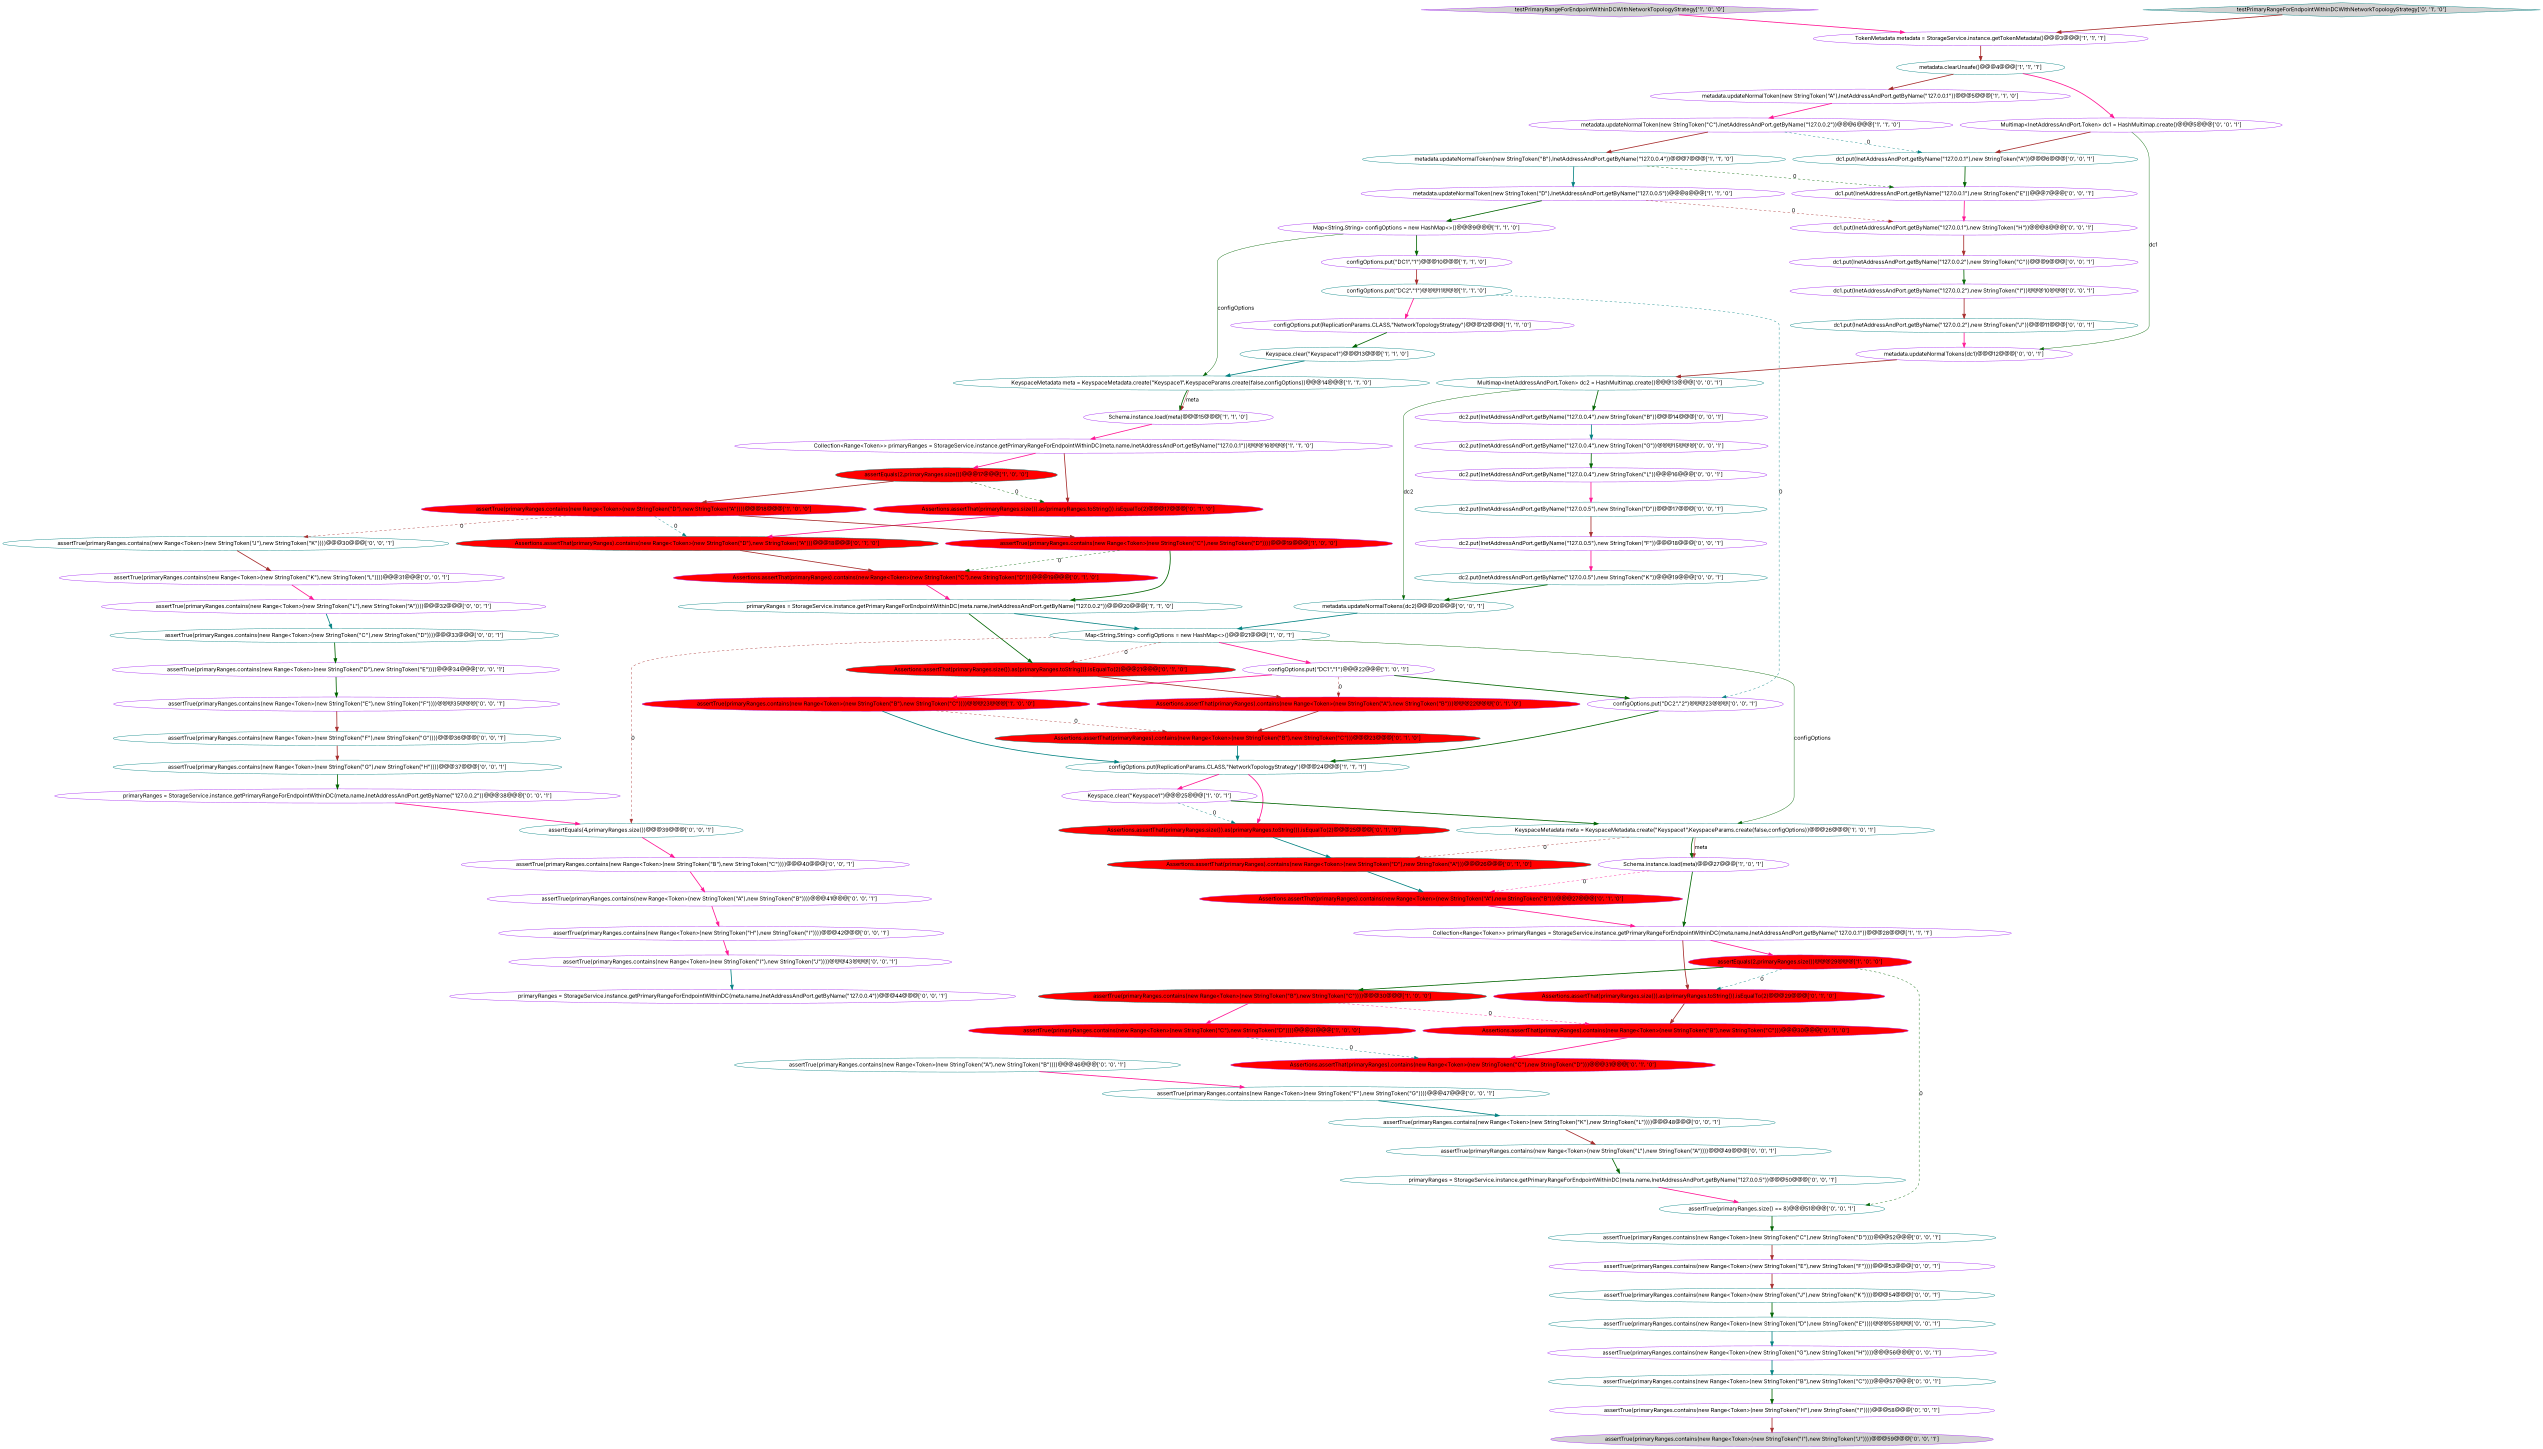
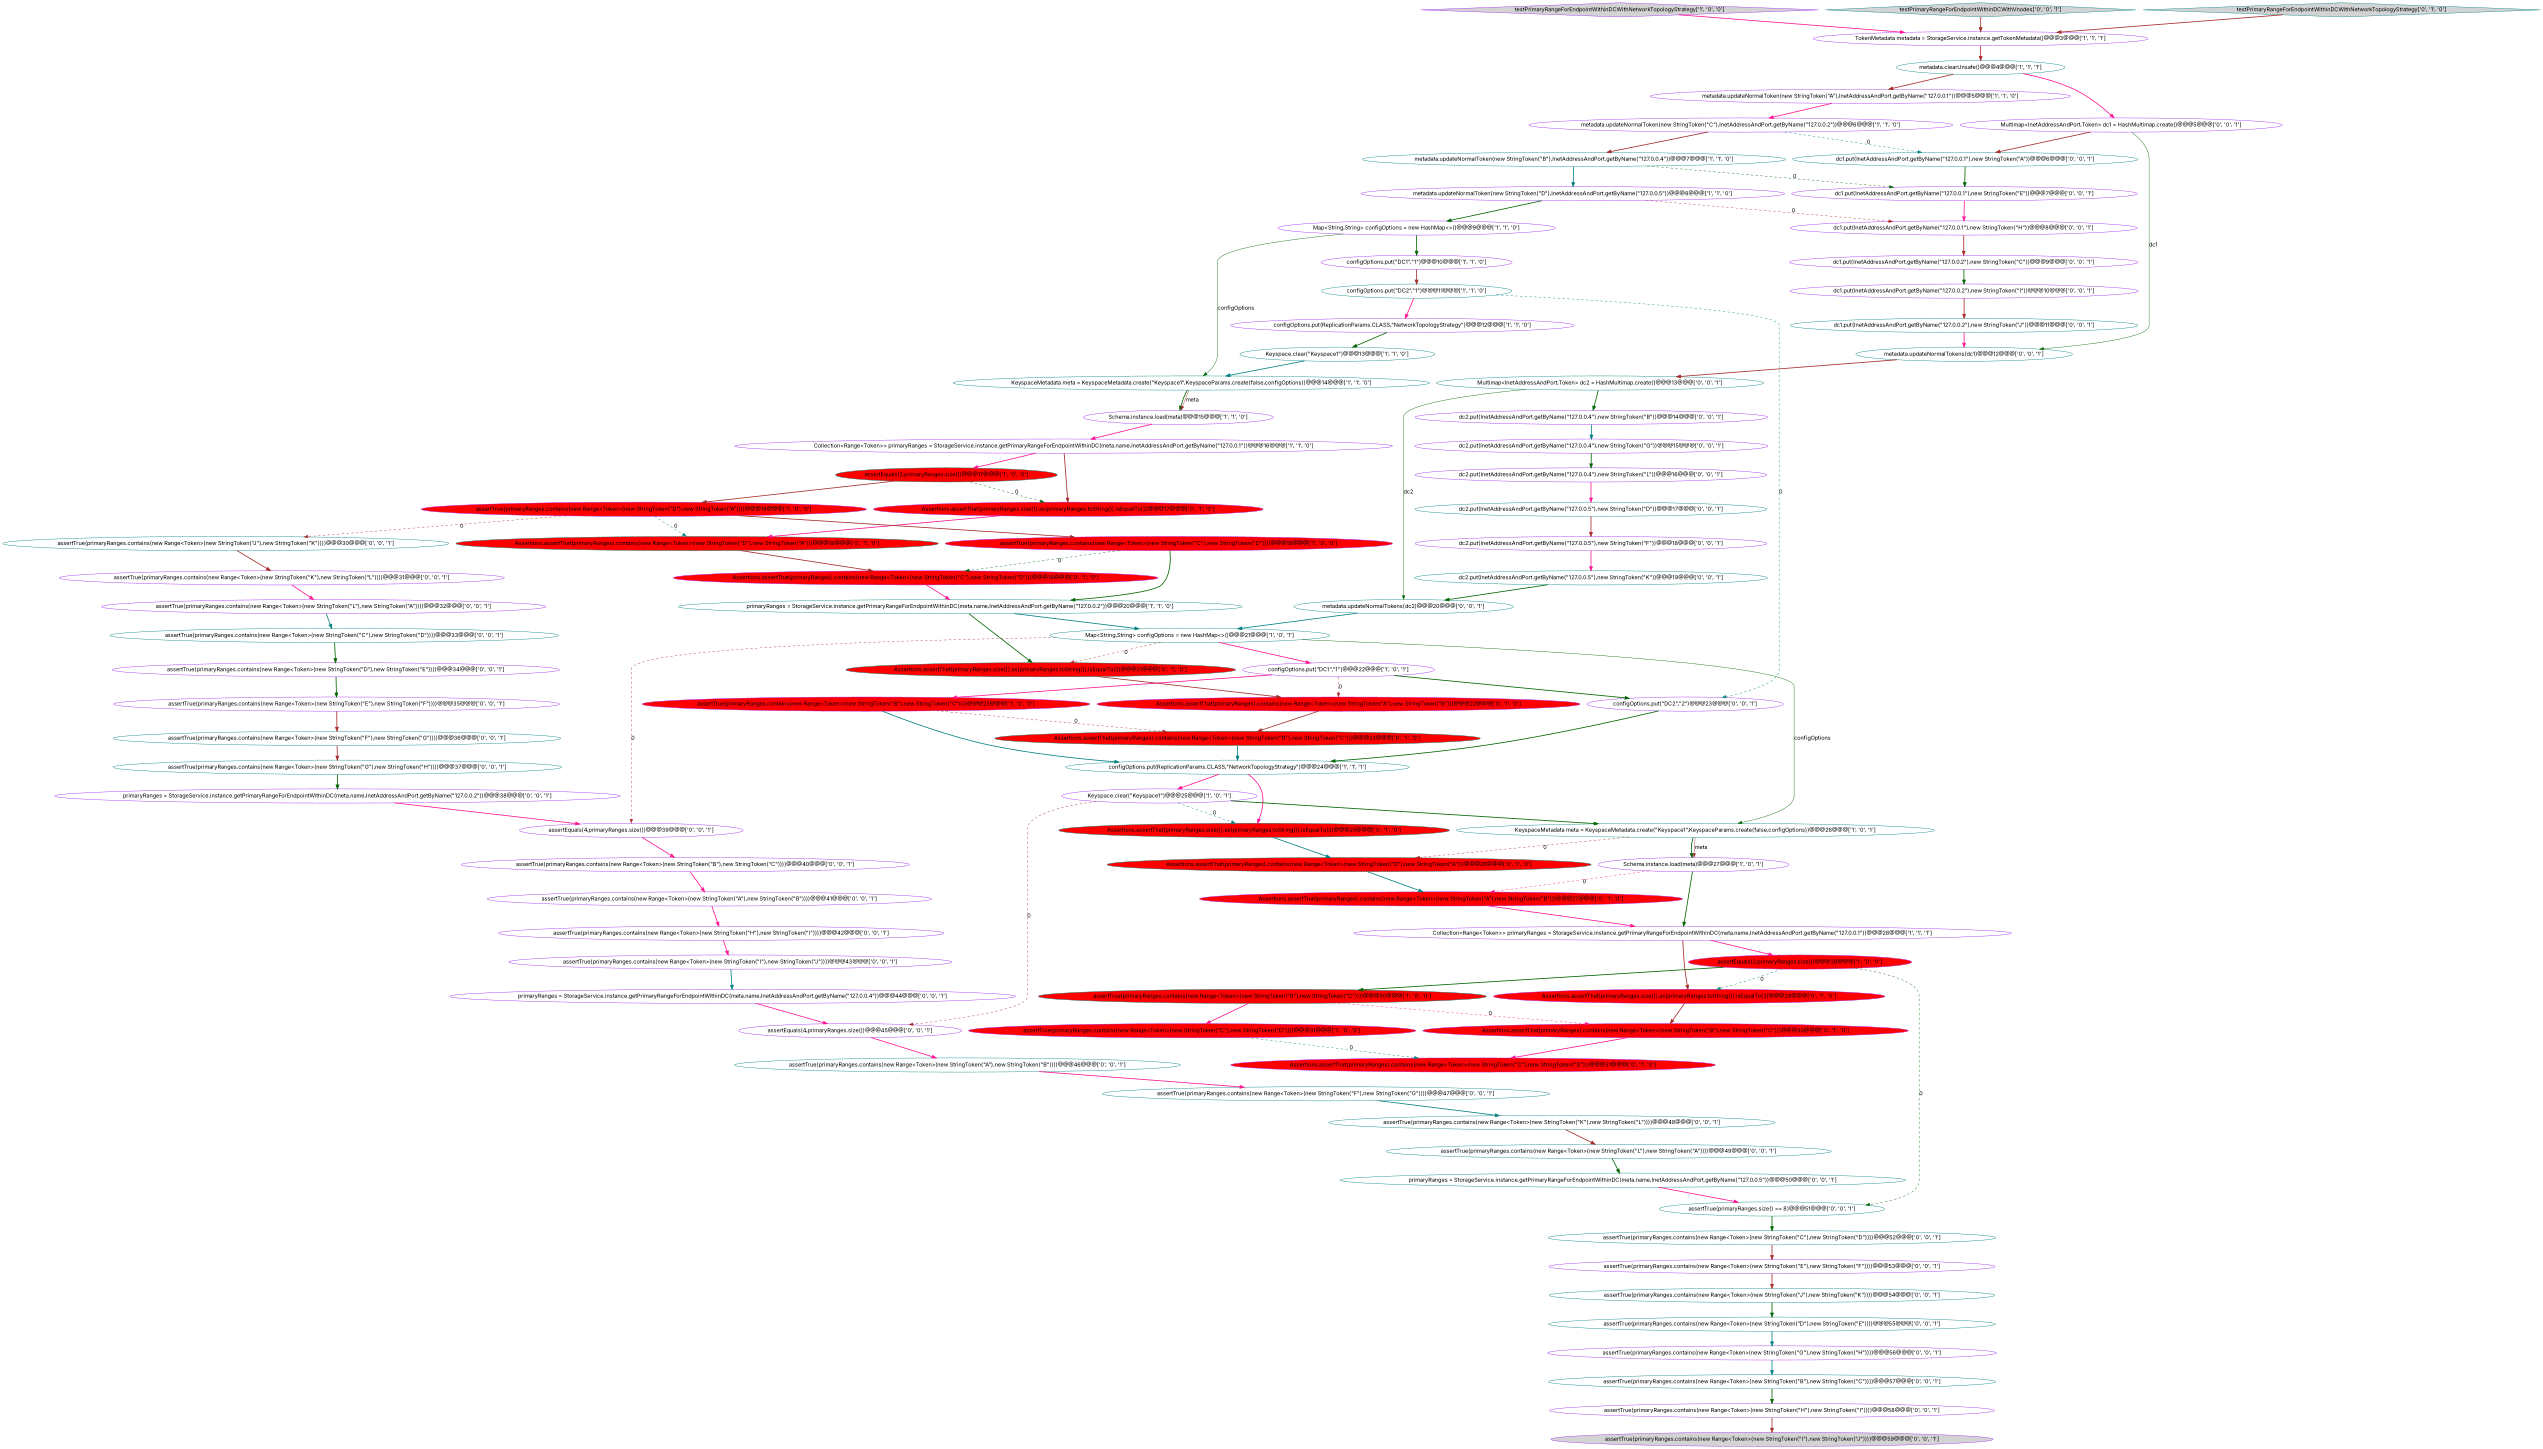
none -> (1981, 10)
(1964, 354) -> (1964, 354)
(631, 830) -> (631, 830)
none -> (850, 1031)
